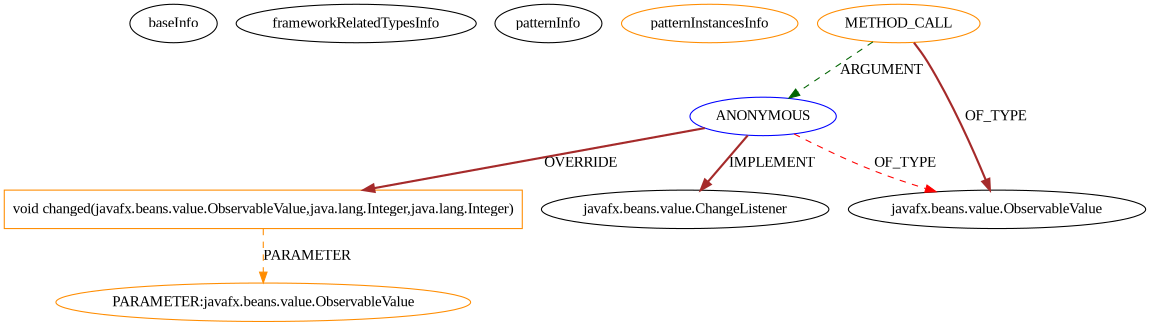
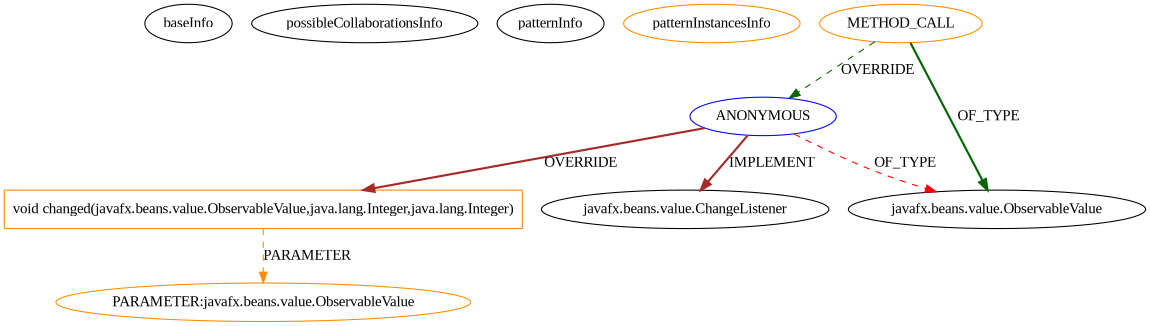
(356, 23) -> none
none -> (365, 23)
(882, 70) -> (878, 70)
(954, 109) -> (946, 111)
